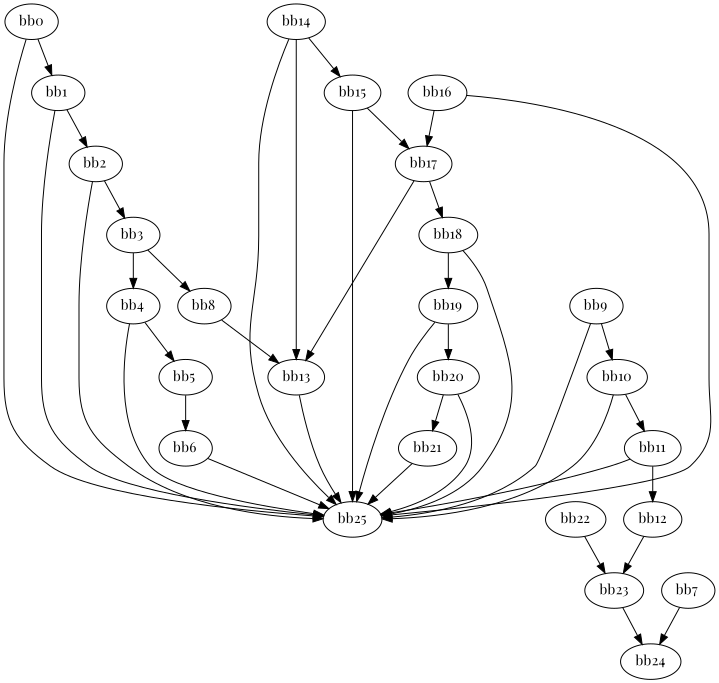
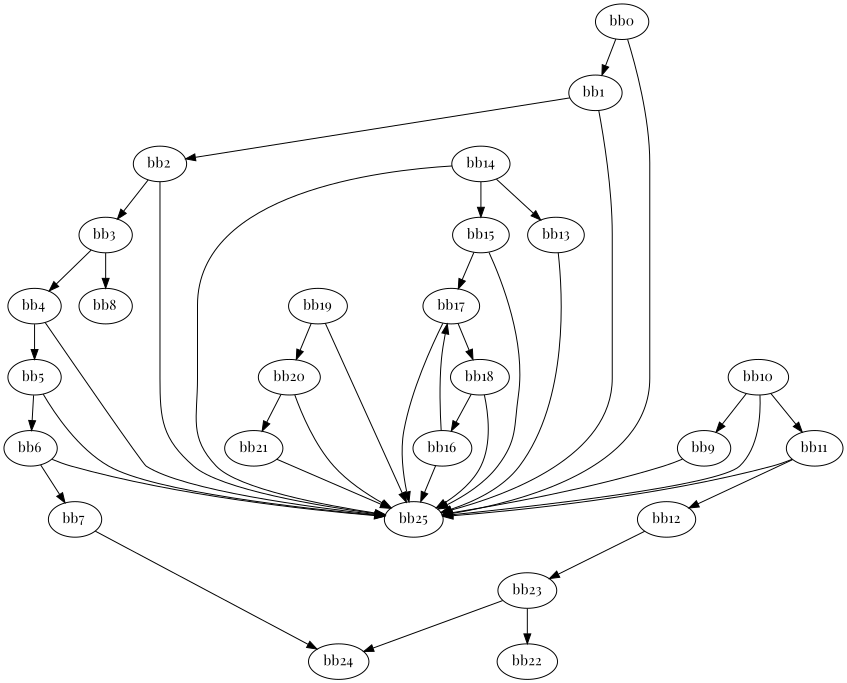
(362, 266) -> (410, 405)
(448, 266) -> (464, 408)
(244, 337) -> none
(605, 337) -> (734, 409)
none -> (120, 471)
none -> (50, 480)
(592, 550) -> (527, 621)
